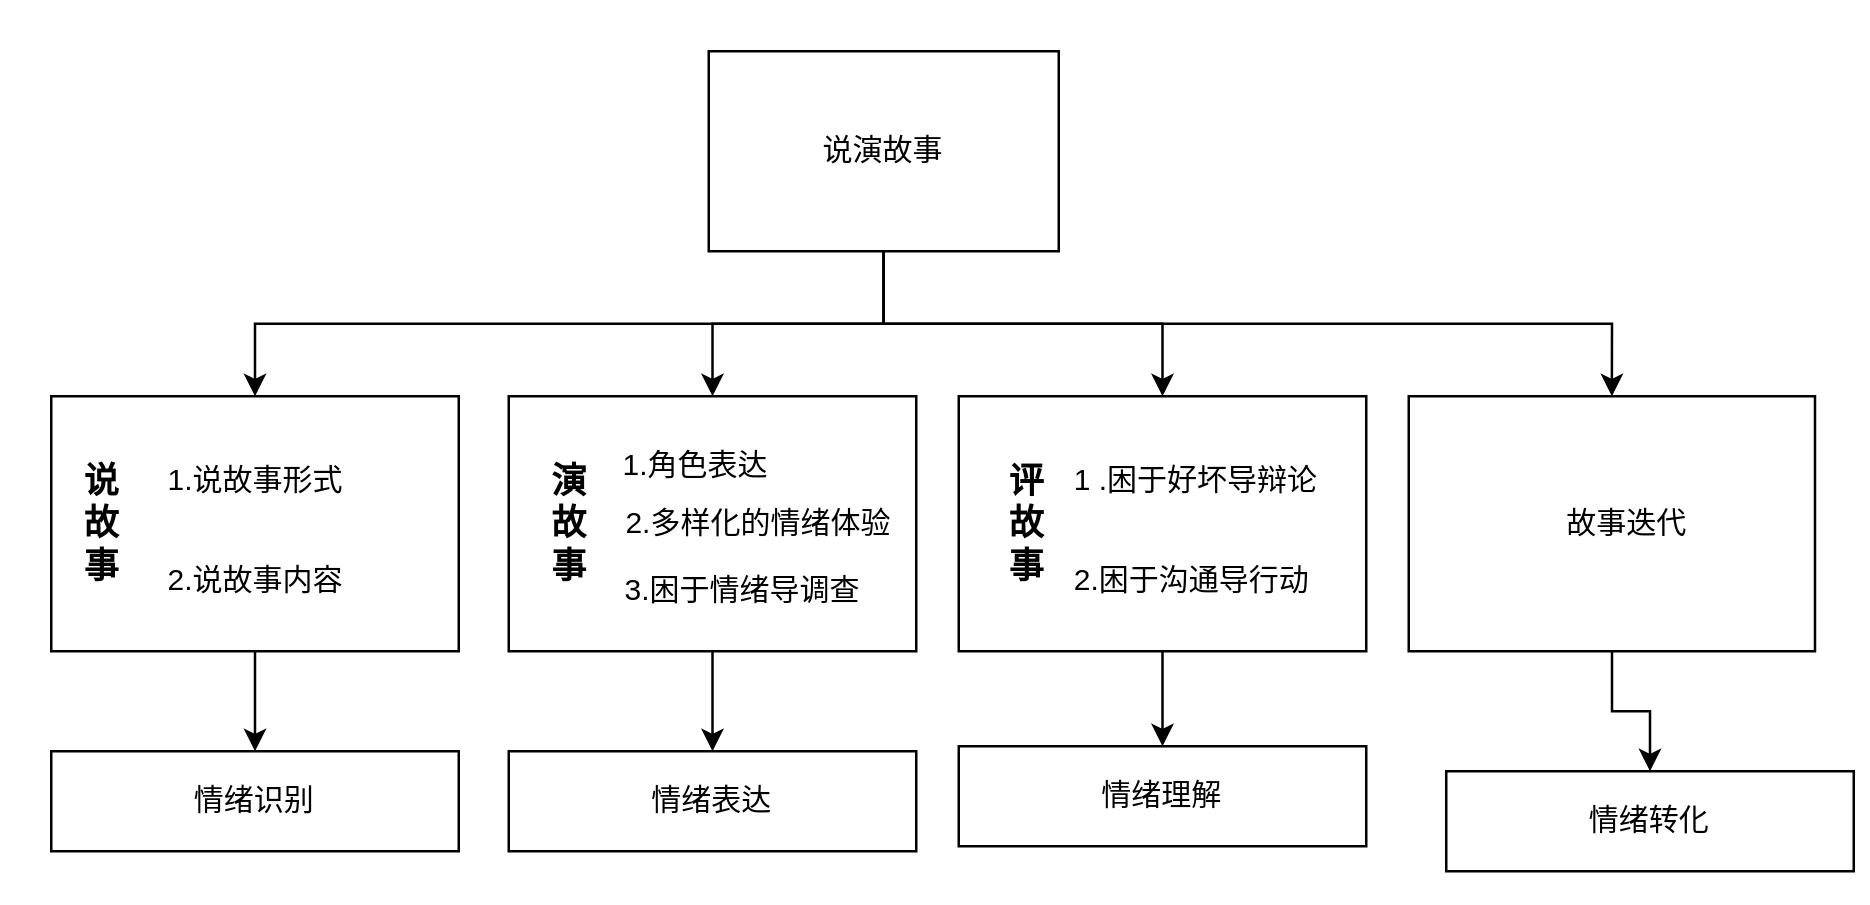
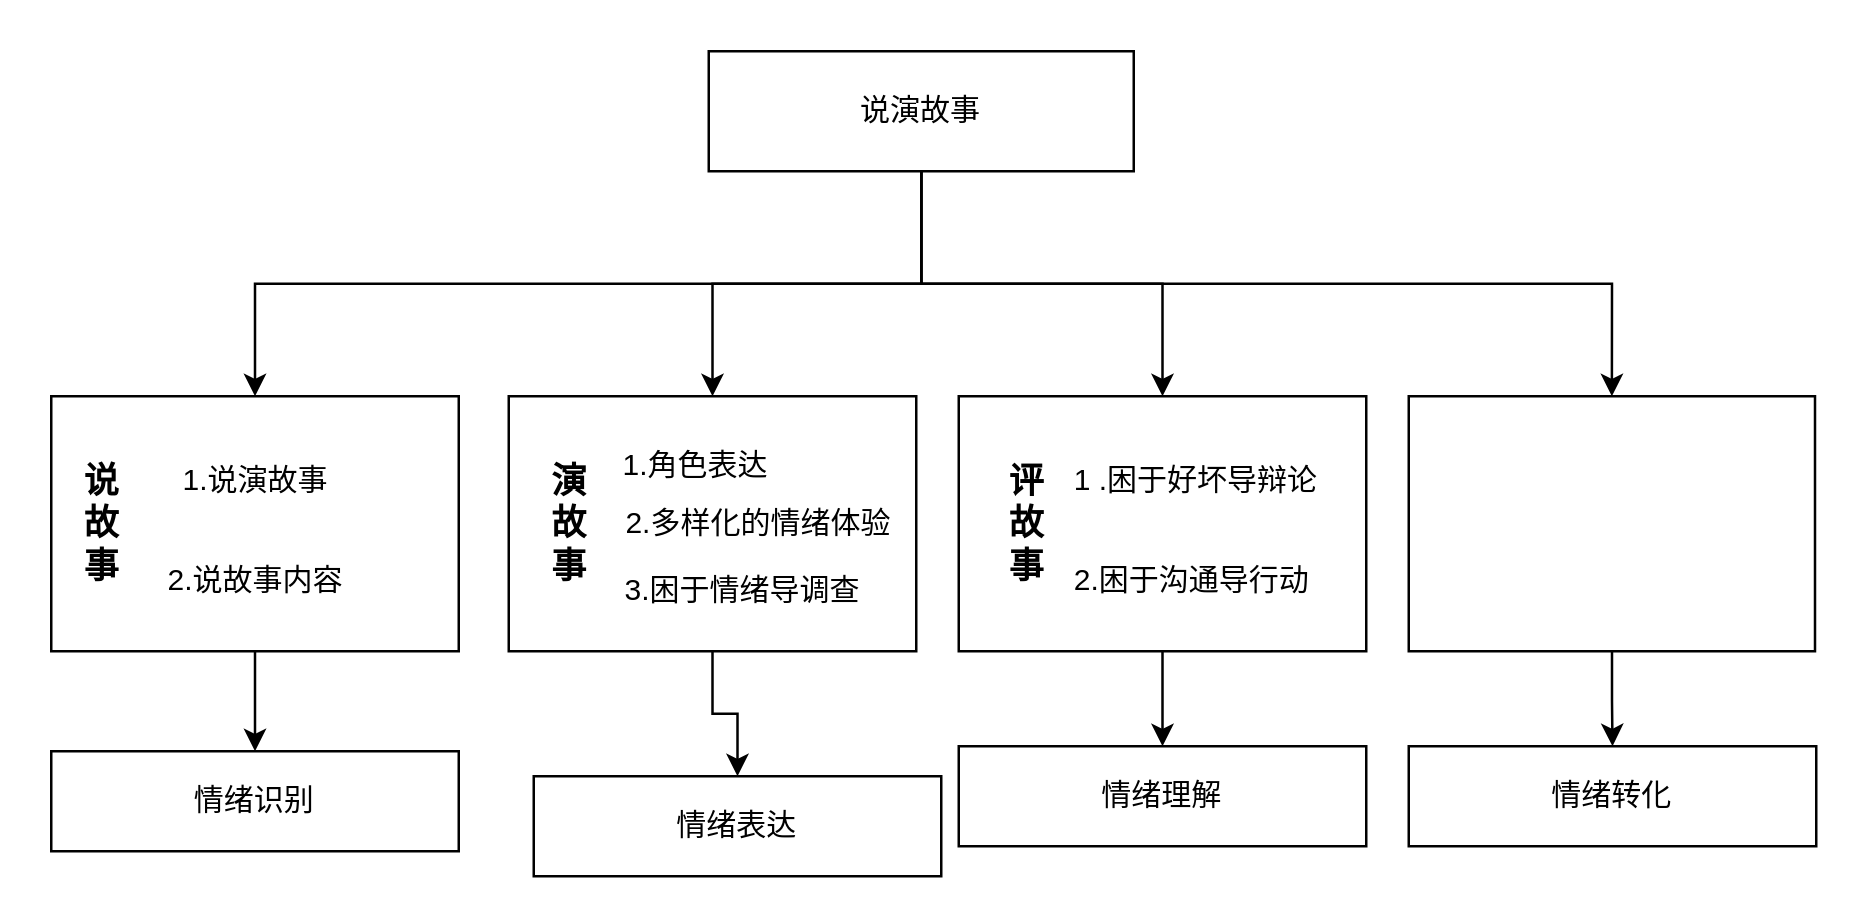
(884, 151) -> (921, 111)
(256, 481) -> (256, 481)
(1628, 524) -> none
(713, 801) -> (738, 826)
(1650, 821) -> (1613, 796)
